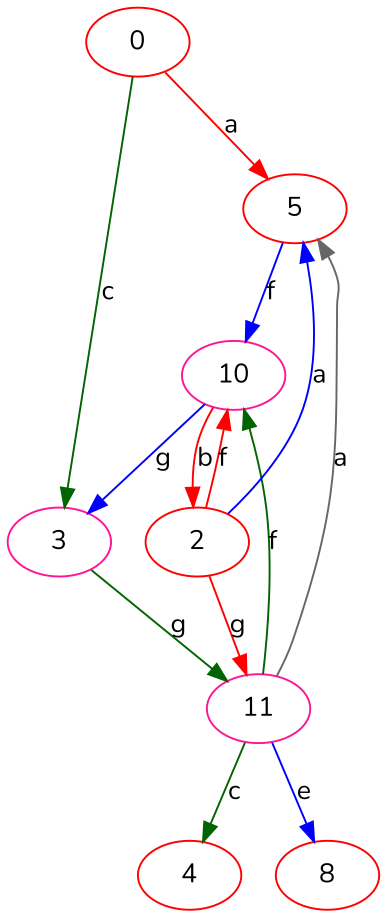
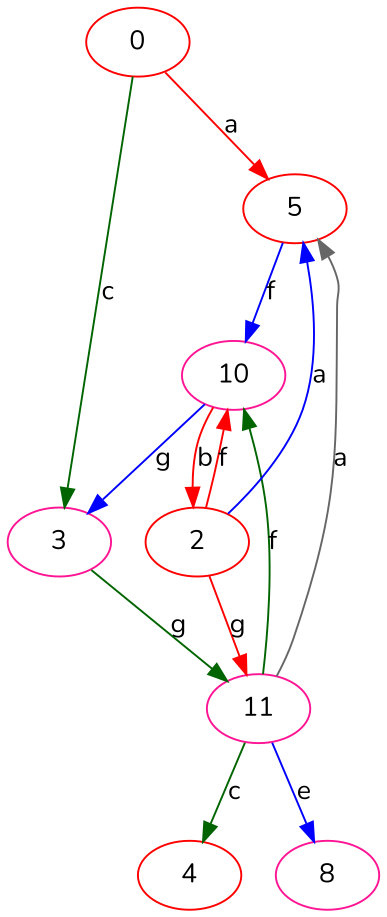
(328, 875) -> (328, 875)
